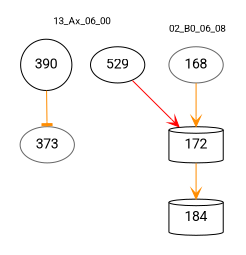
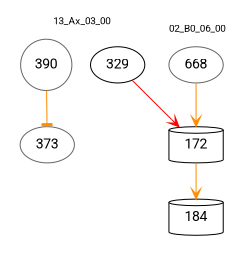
(82, 22) -> (82, 22)
(198, 29) -> (198, 29)
(46, 65) -> (46, 65)
(118, 65) -> (118, 65)
(196, 65) -> (196, 65)
